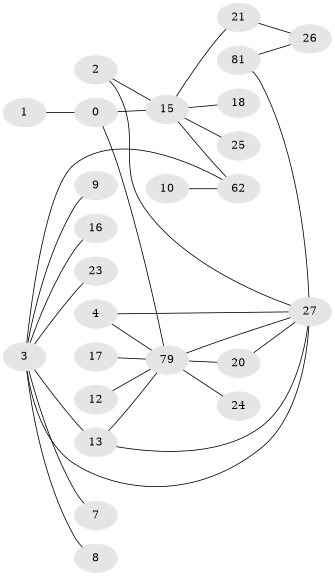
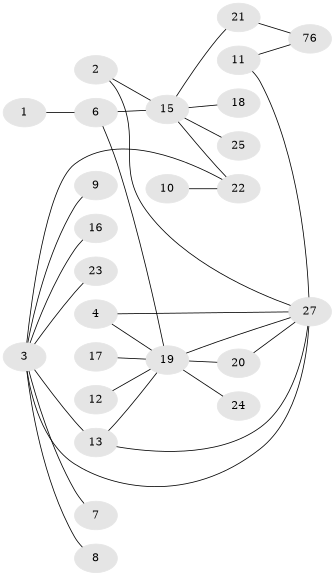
(310, 39) -> (310, 39)
(239, 60) -> (239, 60)
(96, 113) -> (96, 113)
(239, 189) -> (239, 189)
(167, 360) -> (167, 360)
